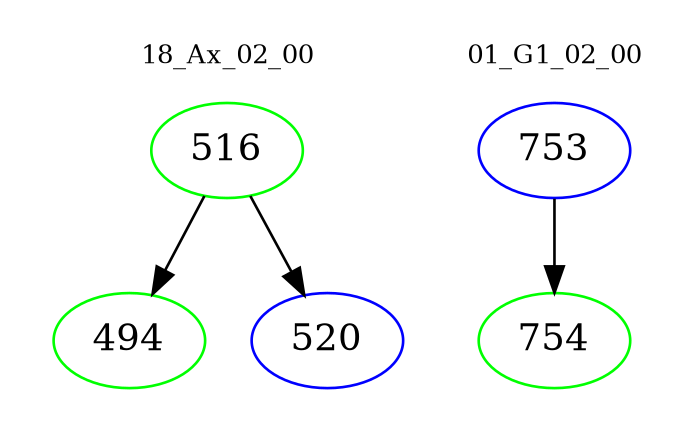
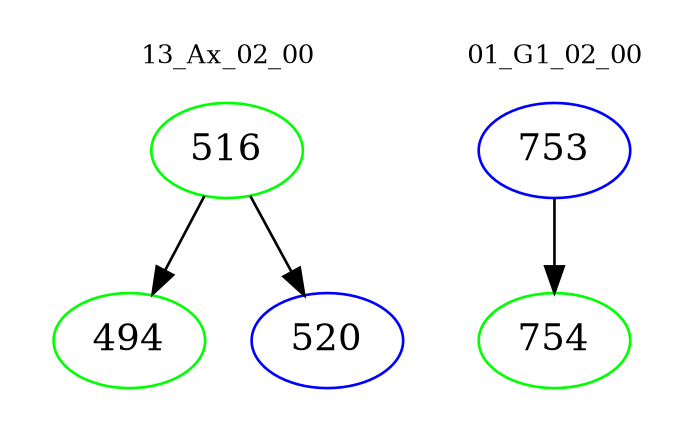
(228, 57) -> (228, 57)
